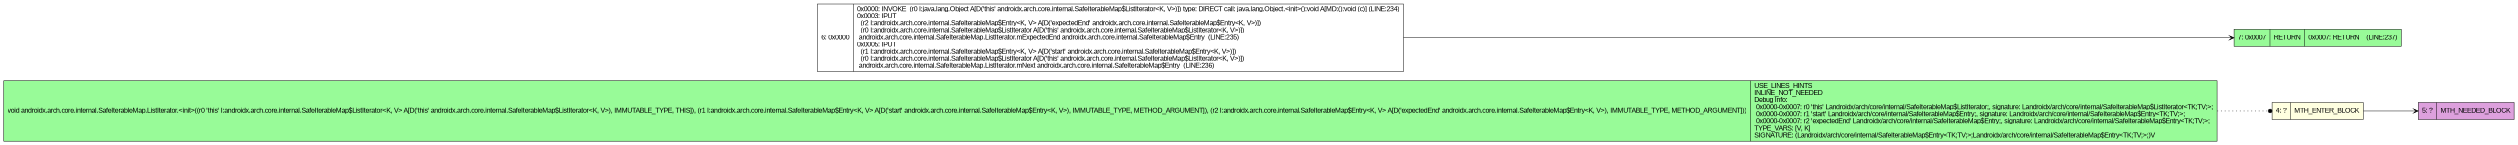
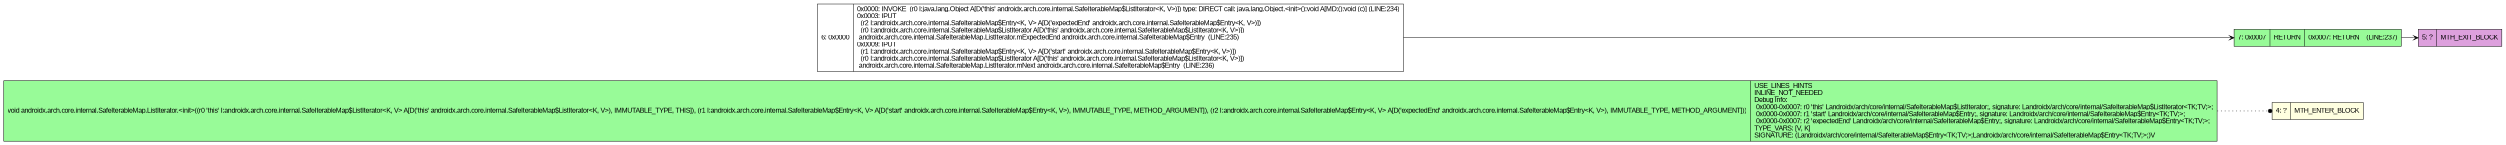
(879, 45) -> (879, 45)
(2388, 111) -> (2407, 38)
(2475, 111) -> (2469, 38)
